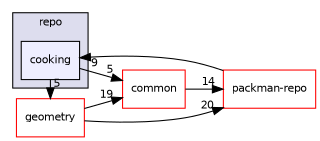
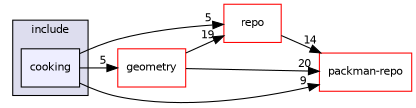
(50, 23) -> (50, 30)
(158, 57) -> (193, 102)
(154, 89) -> (253, 23)
